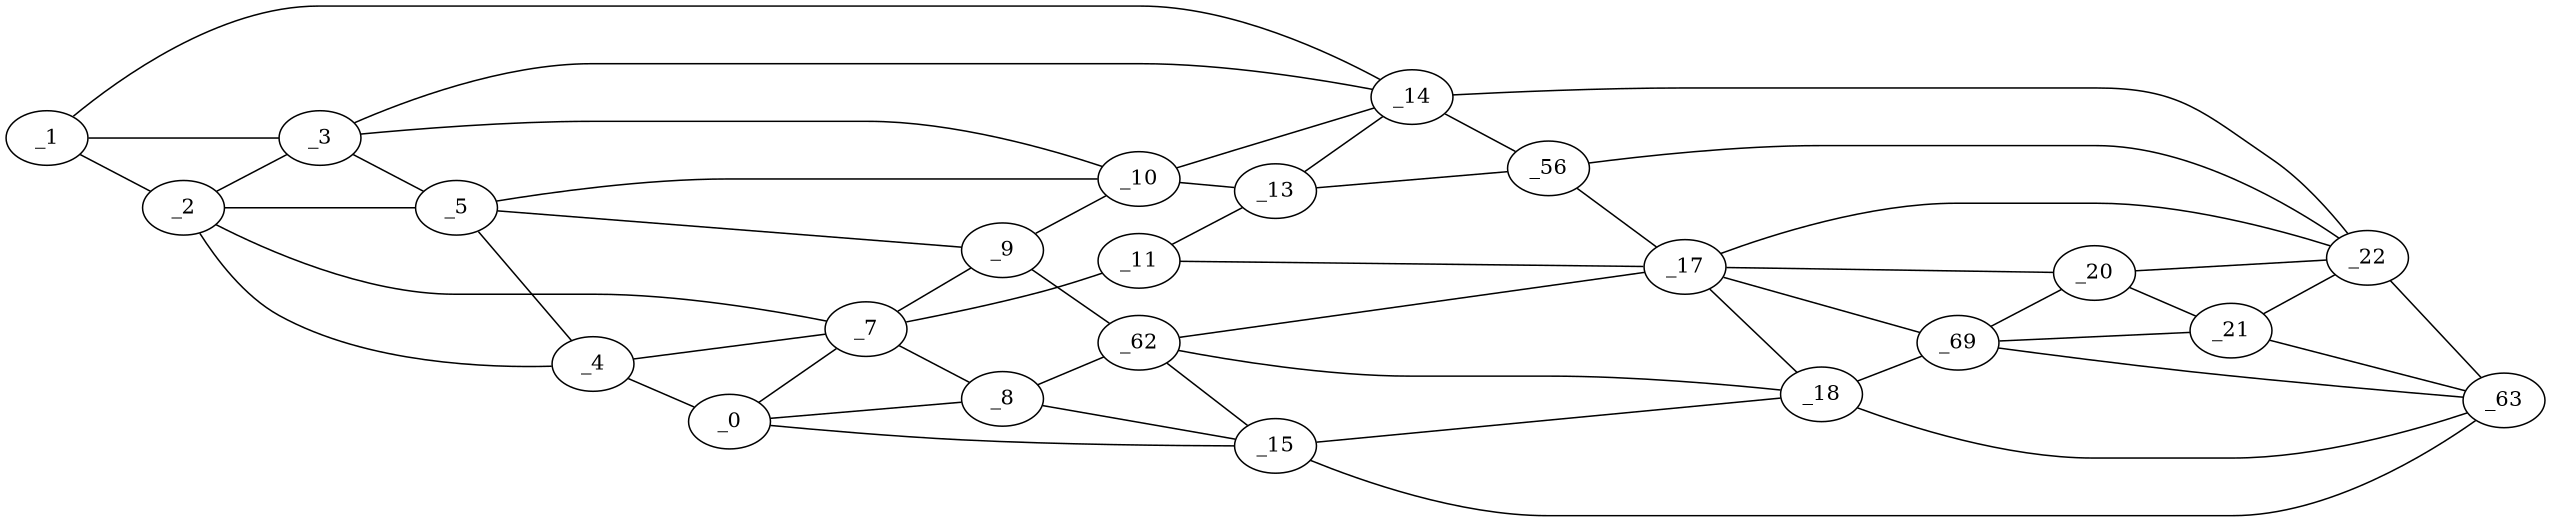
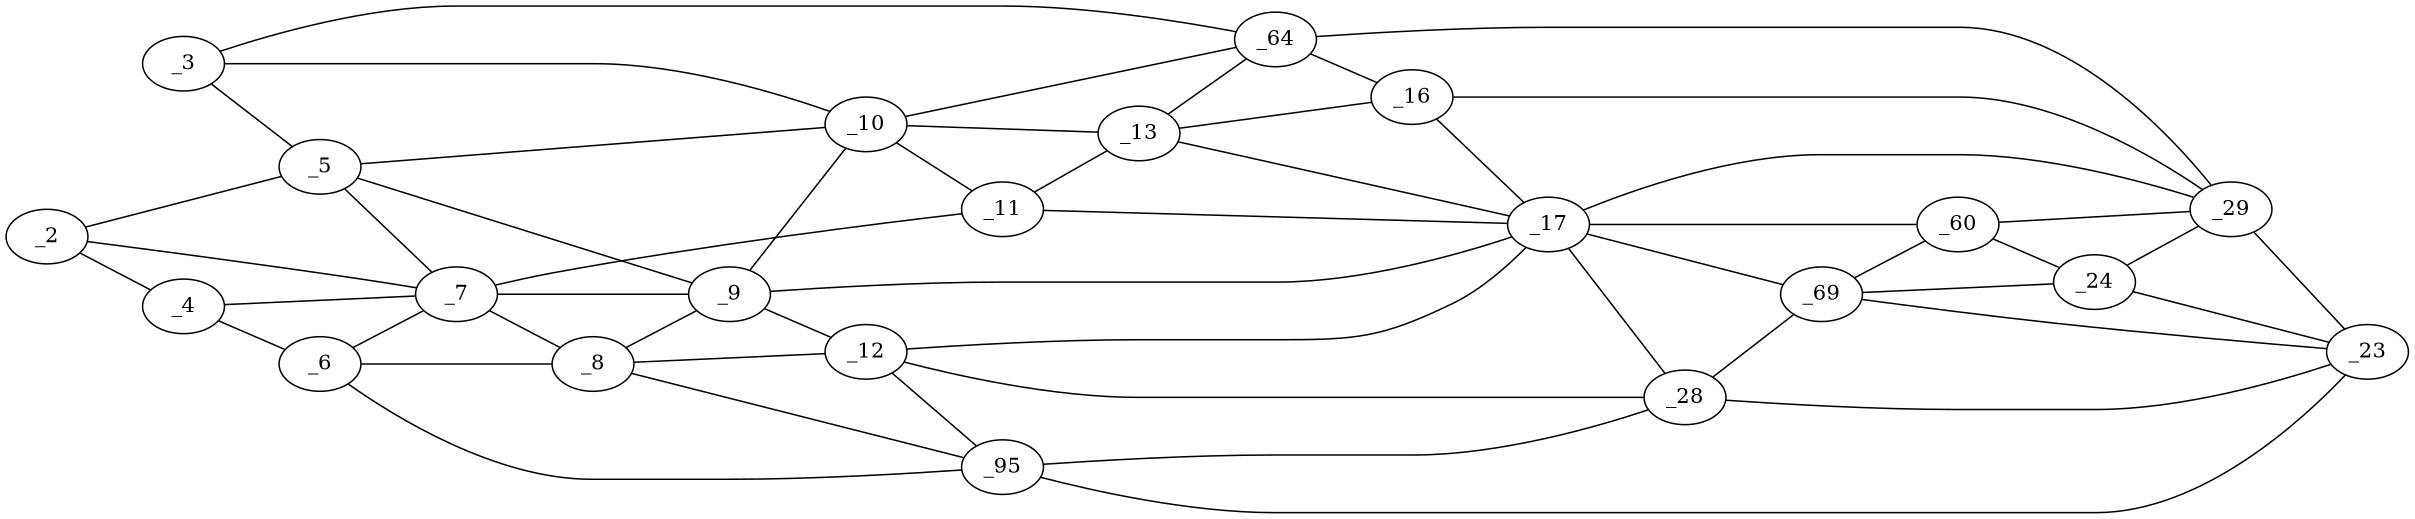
(1412, 97) -> (1276, 39)
(47, 138) -> none
none -> (934, 167)
(1549, 168) -> (1412, 97)
(252, 173) -> none
none -> (1344, 179)
(2368, 258) -> (2231, 209)
(2095, 273) -> (1958, 224)
none -> (1144, 282)
(523, 283) -> (388, 231)
none -> (661, 329)
(2231, 331) -> (2095, 282)
(1139, 343) -> (866, 352)
(1822, 394) -> (1685, 397)
(2504, 400) -> (2368, 352)
(730, 422) -> (320, 364)
(1276, 446) -> (1003, 467)
